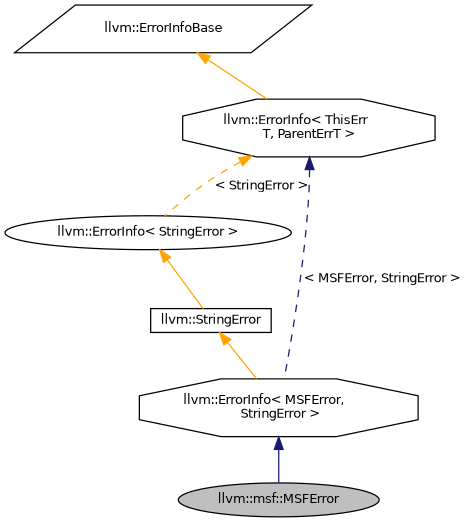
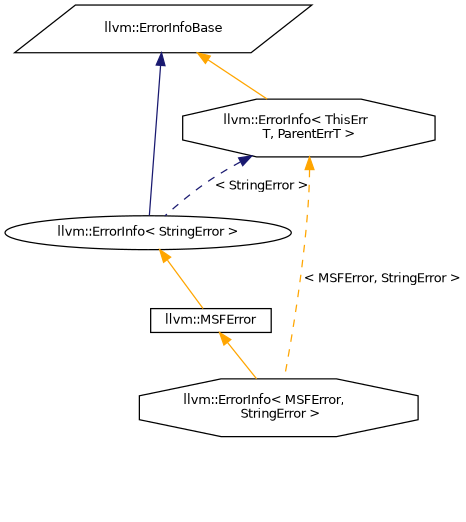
none -> (155, 140)
(201, 186) -> (201, 186)
(301, 275) -> (301, 275)
(211, 321) -> (211, 321)
(279, 500) -> none
